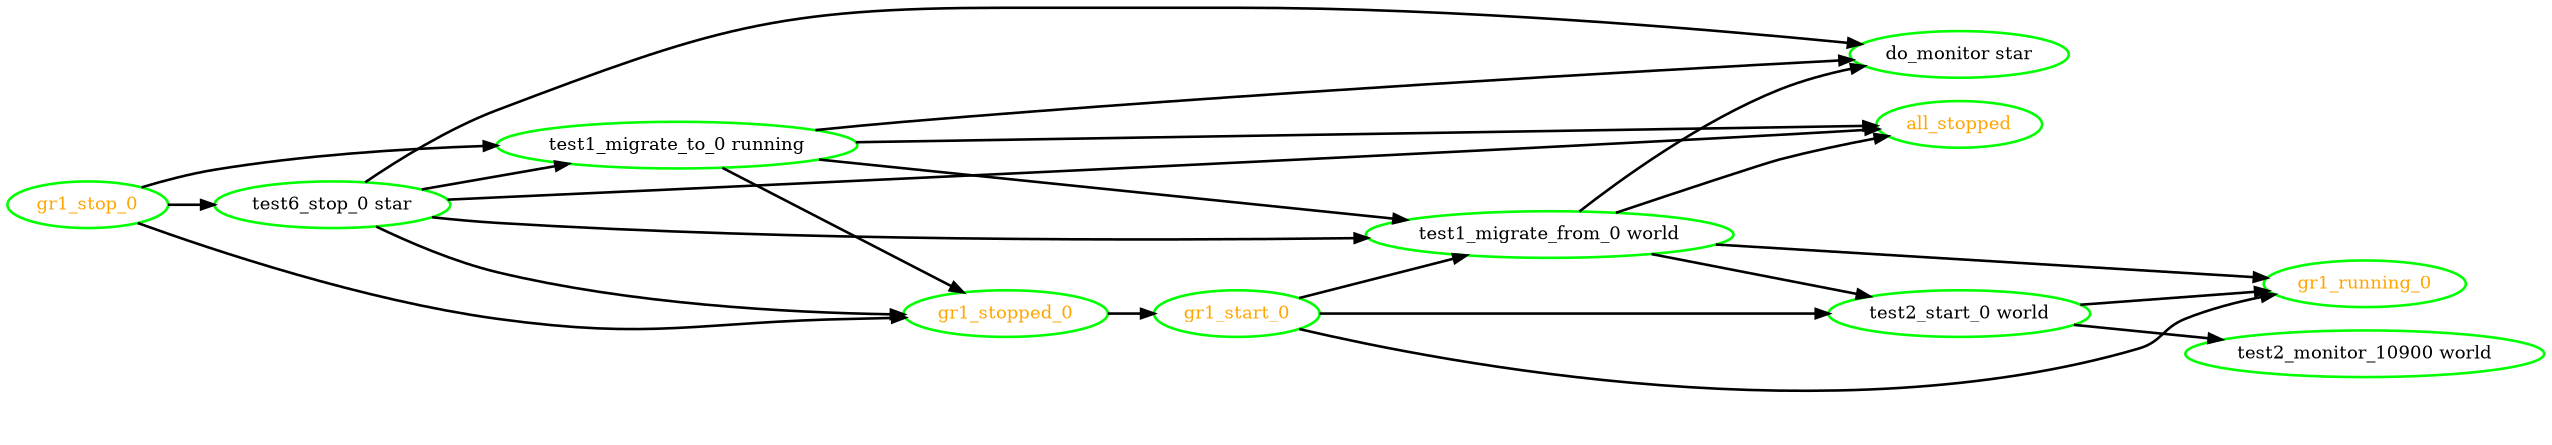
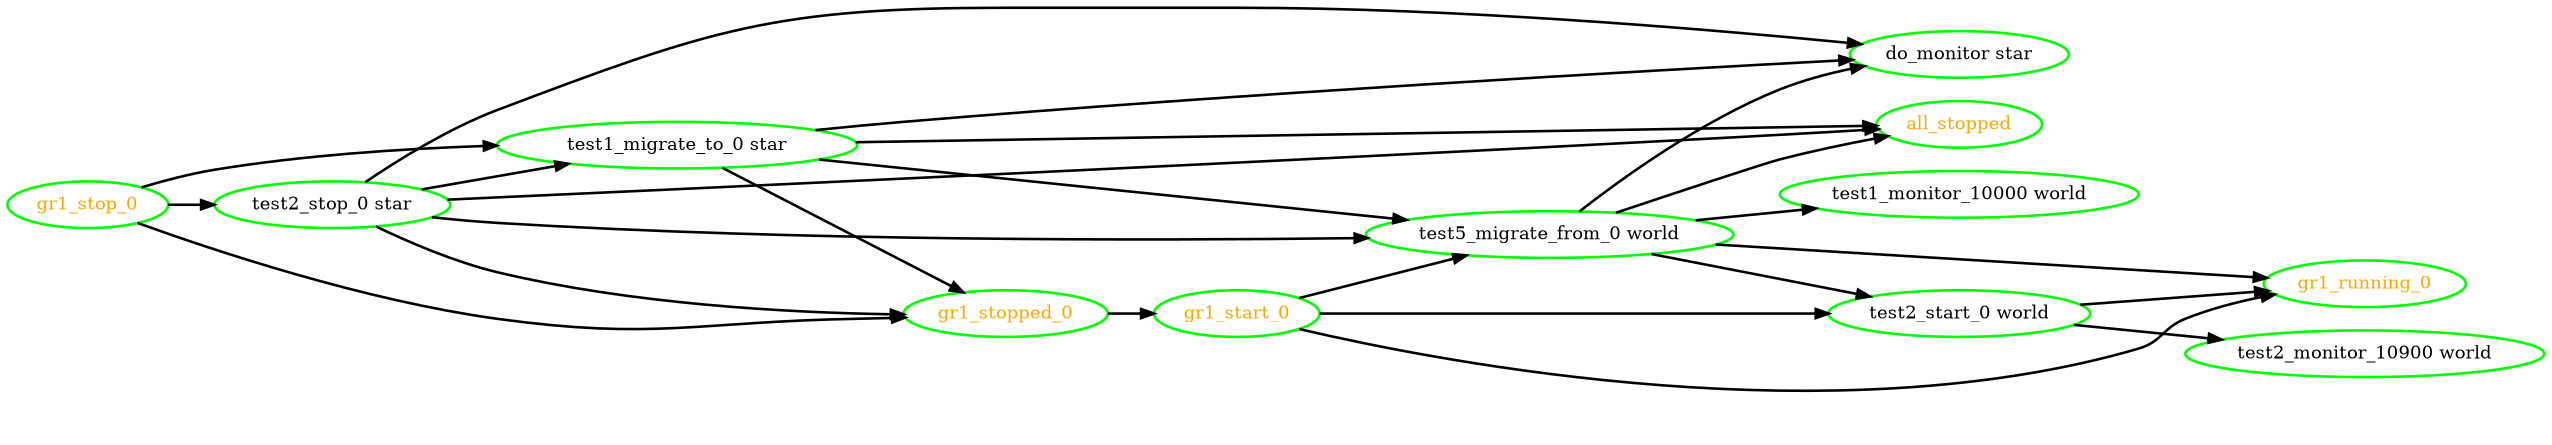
(677, 145) -> (677, 145)
none -> (1959, 194)
(332, 205) -> (332, 205)
(1550, 235) -> (1550, 235)
